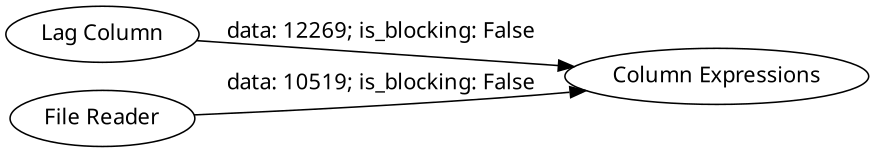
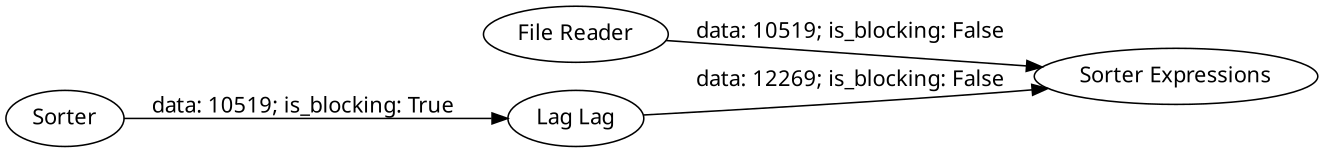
(102, 34) -> (576, 118)
(717, 76) -> (1176, 76)
none -> (65, 118)
